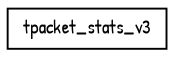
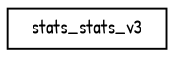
(87, 29) -> (87, 29)
